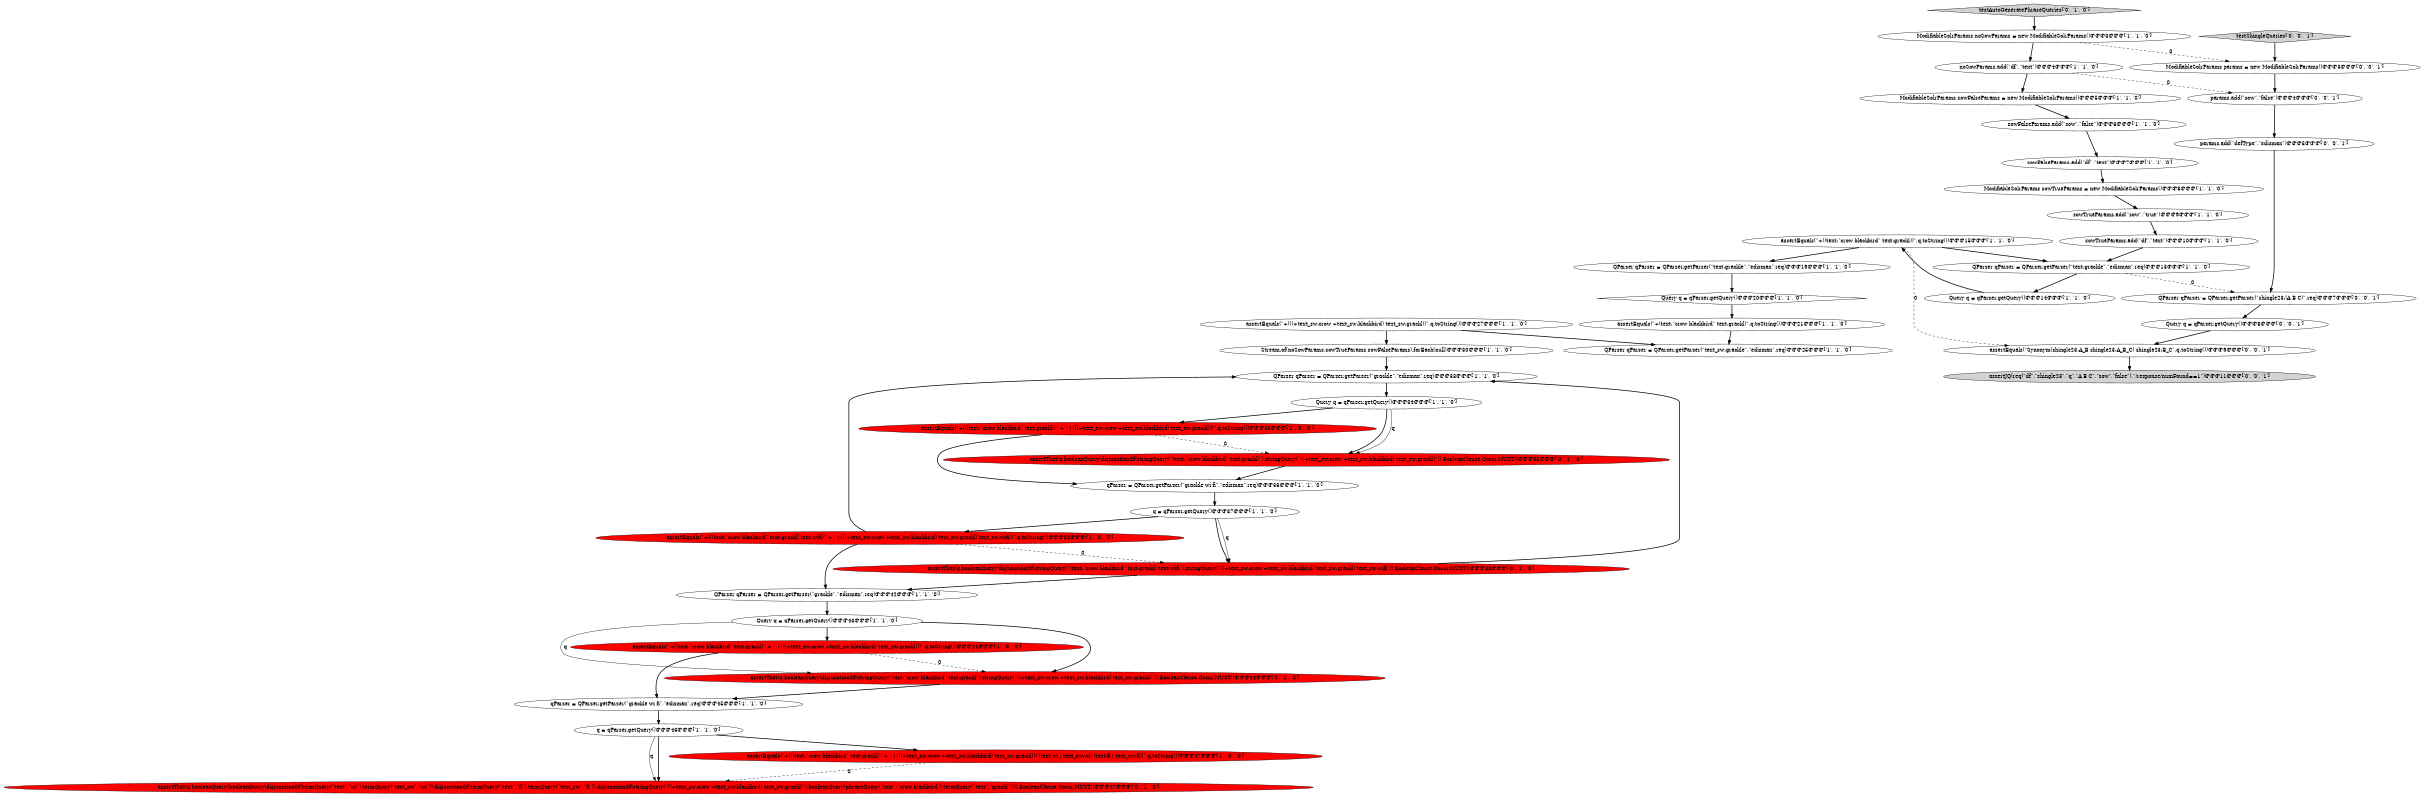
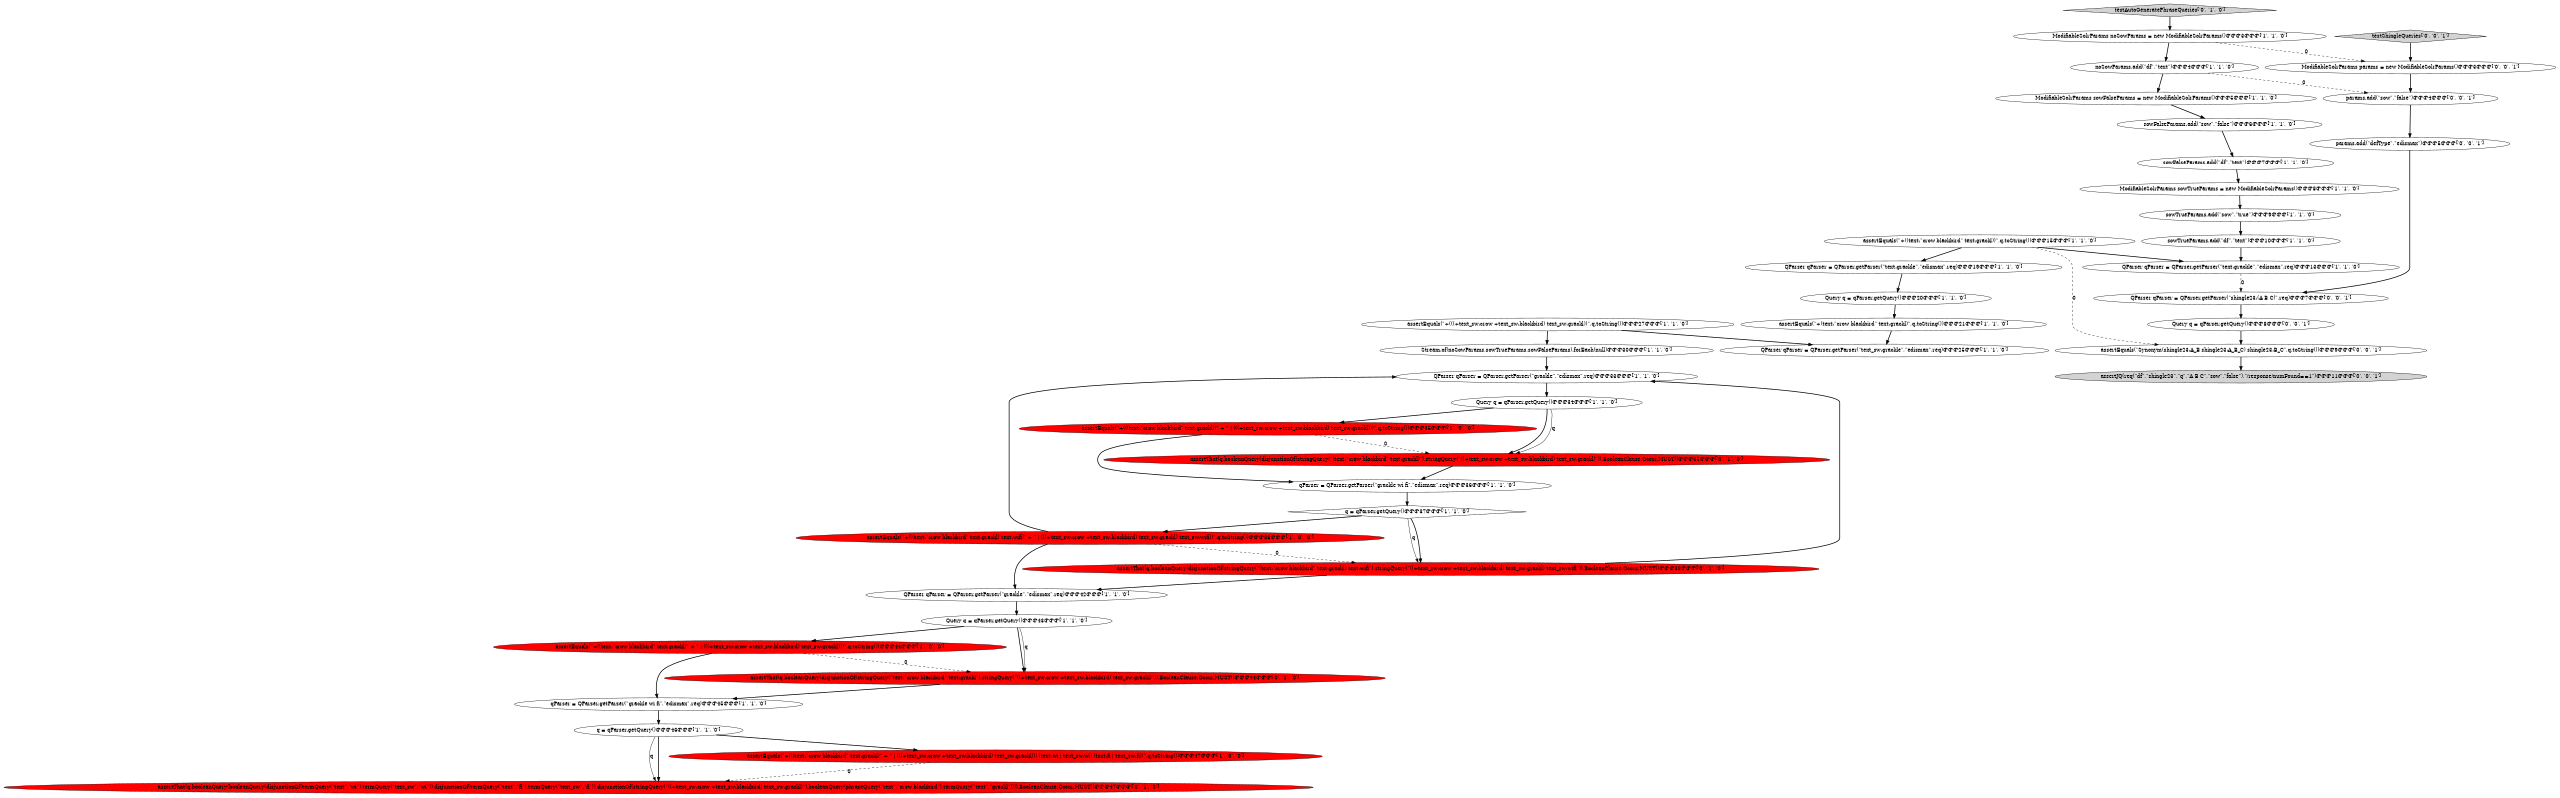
(1732, 298) -> (1896, 298)
(2020, 298) -> none
(1215, 512) -> (1407, 512)
